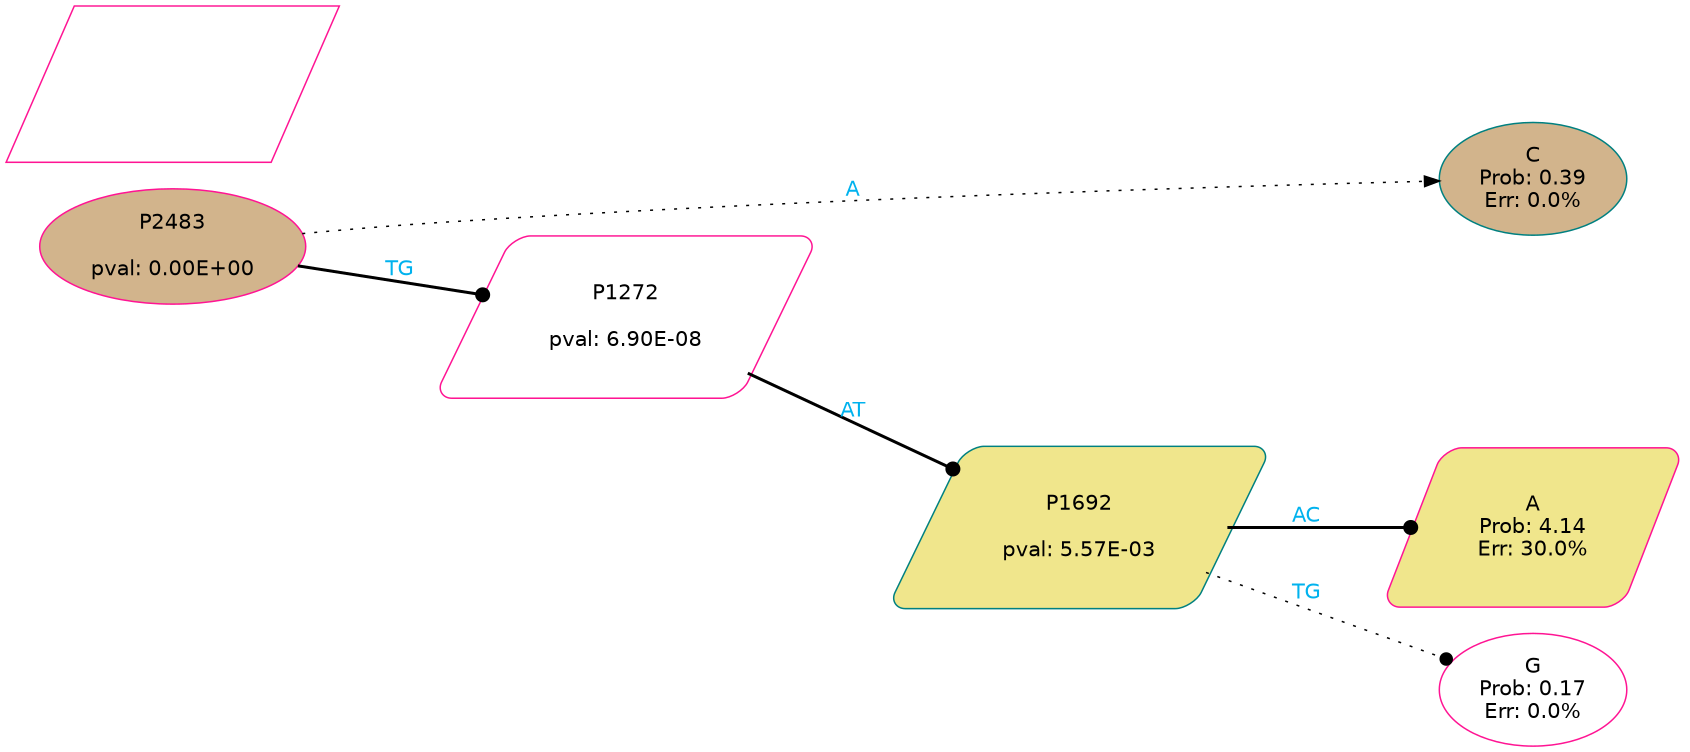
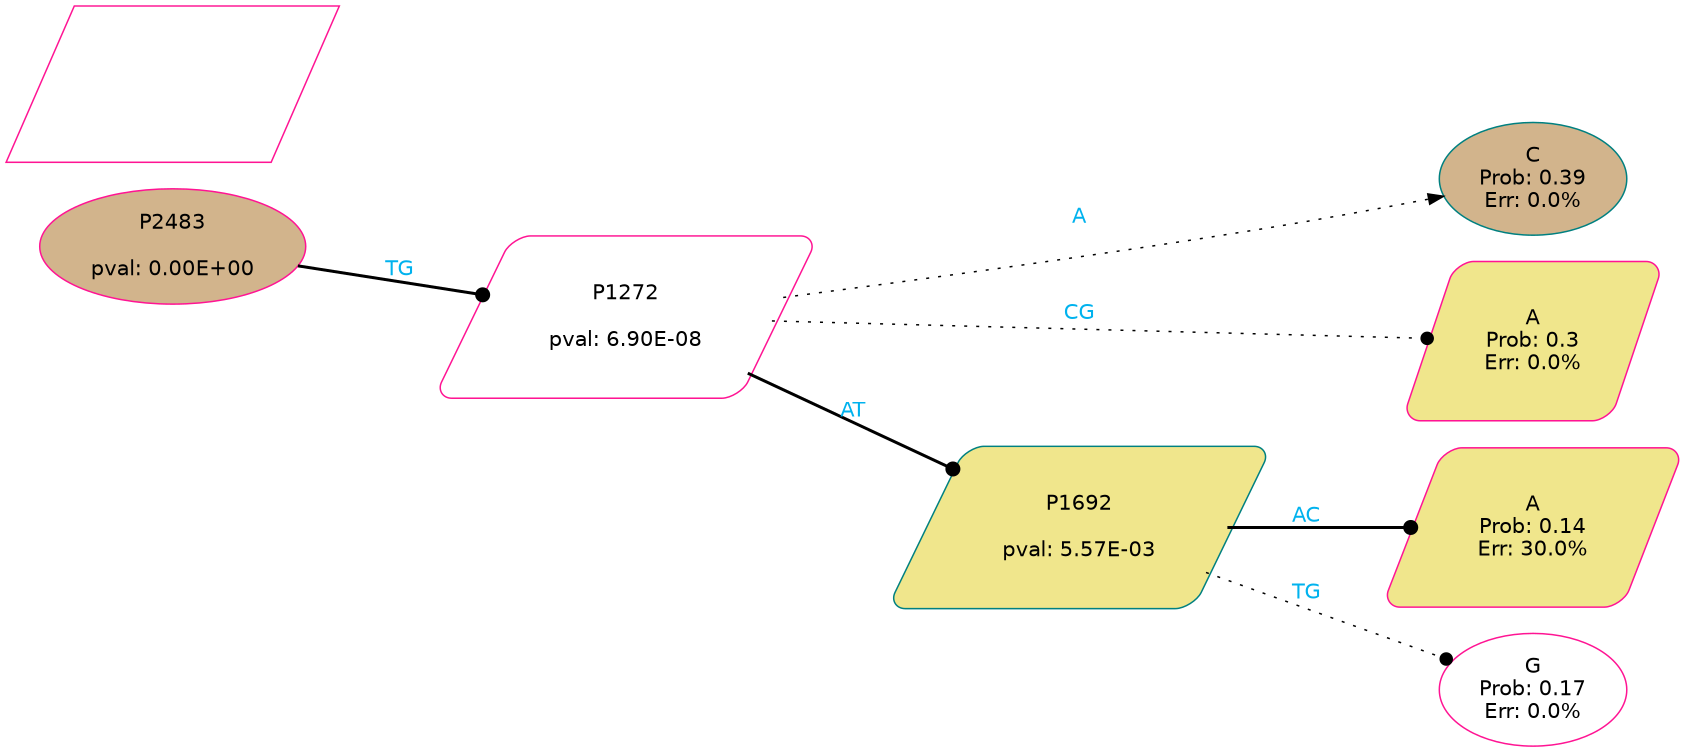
(863, 200) -> (1107, 253)
none -> (1533, 341)
(1533, 527) -> (1533, 527)
